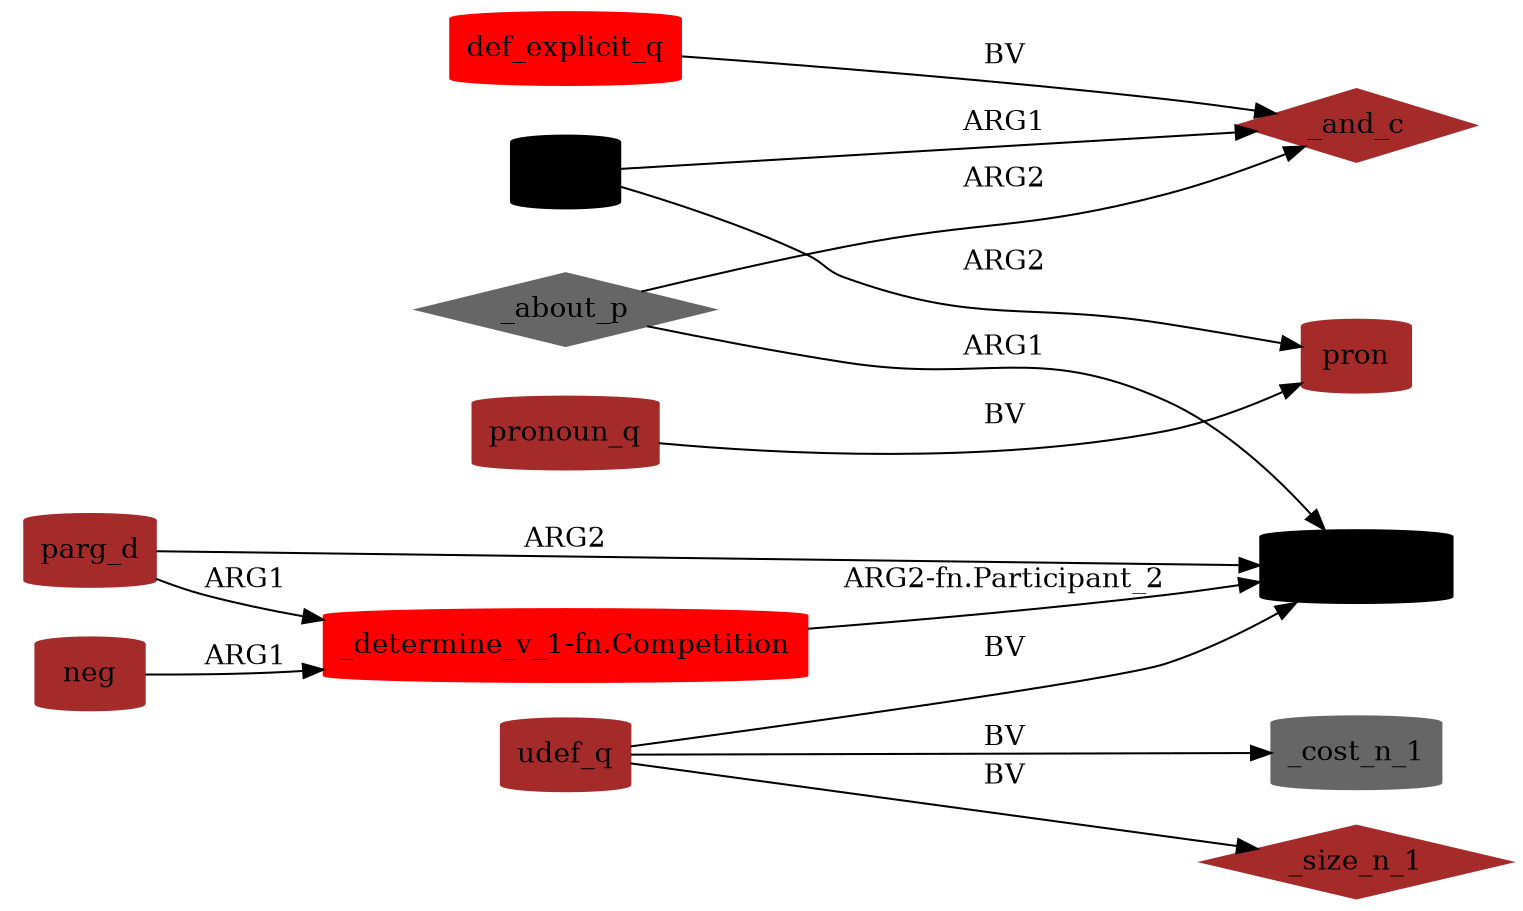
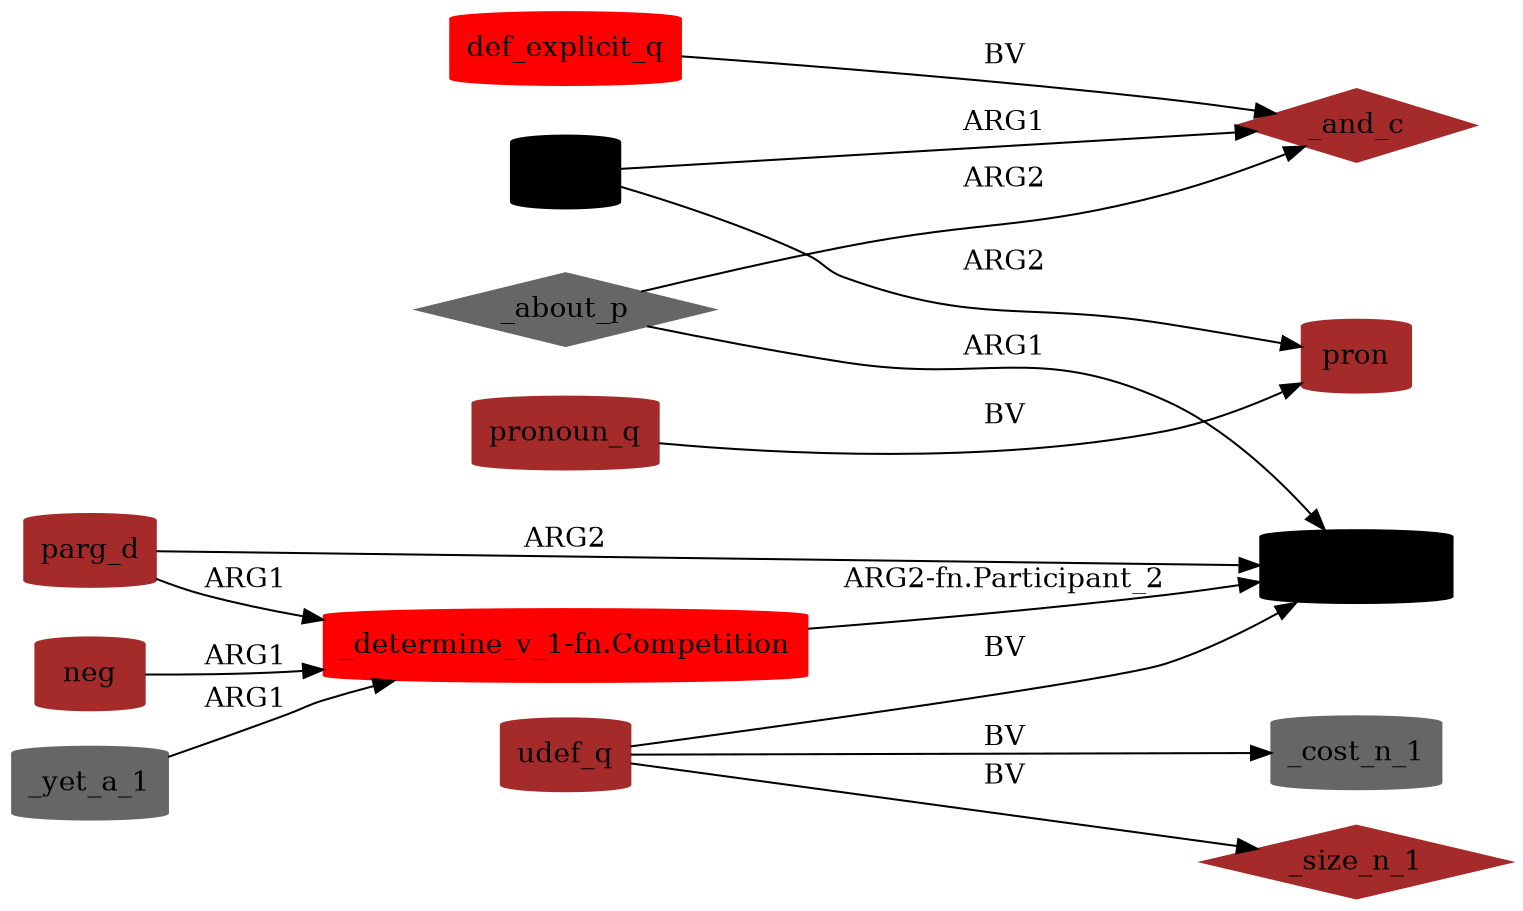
none -> (90, 783)
